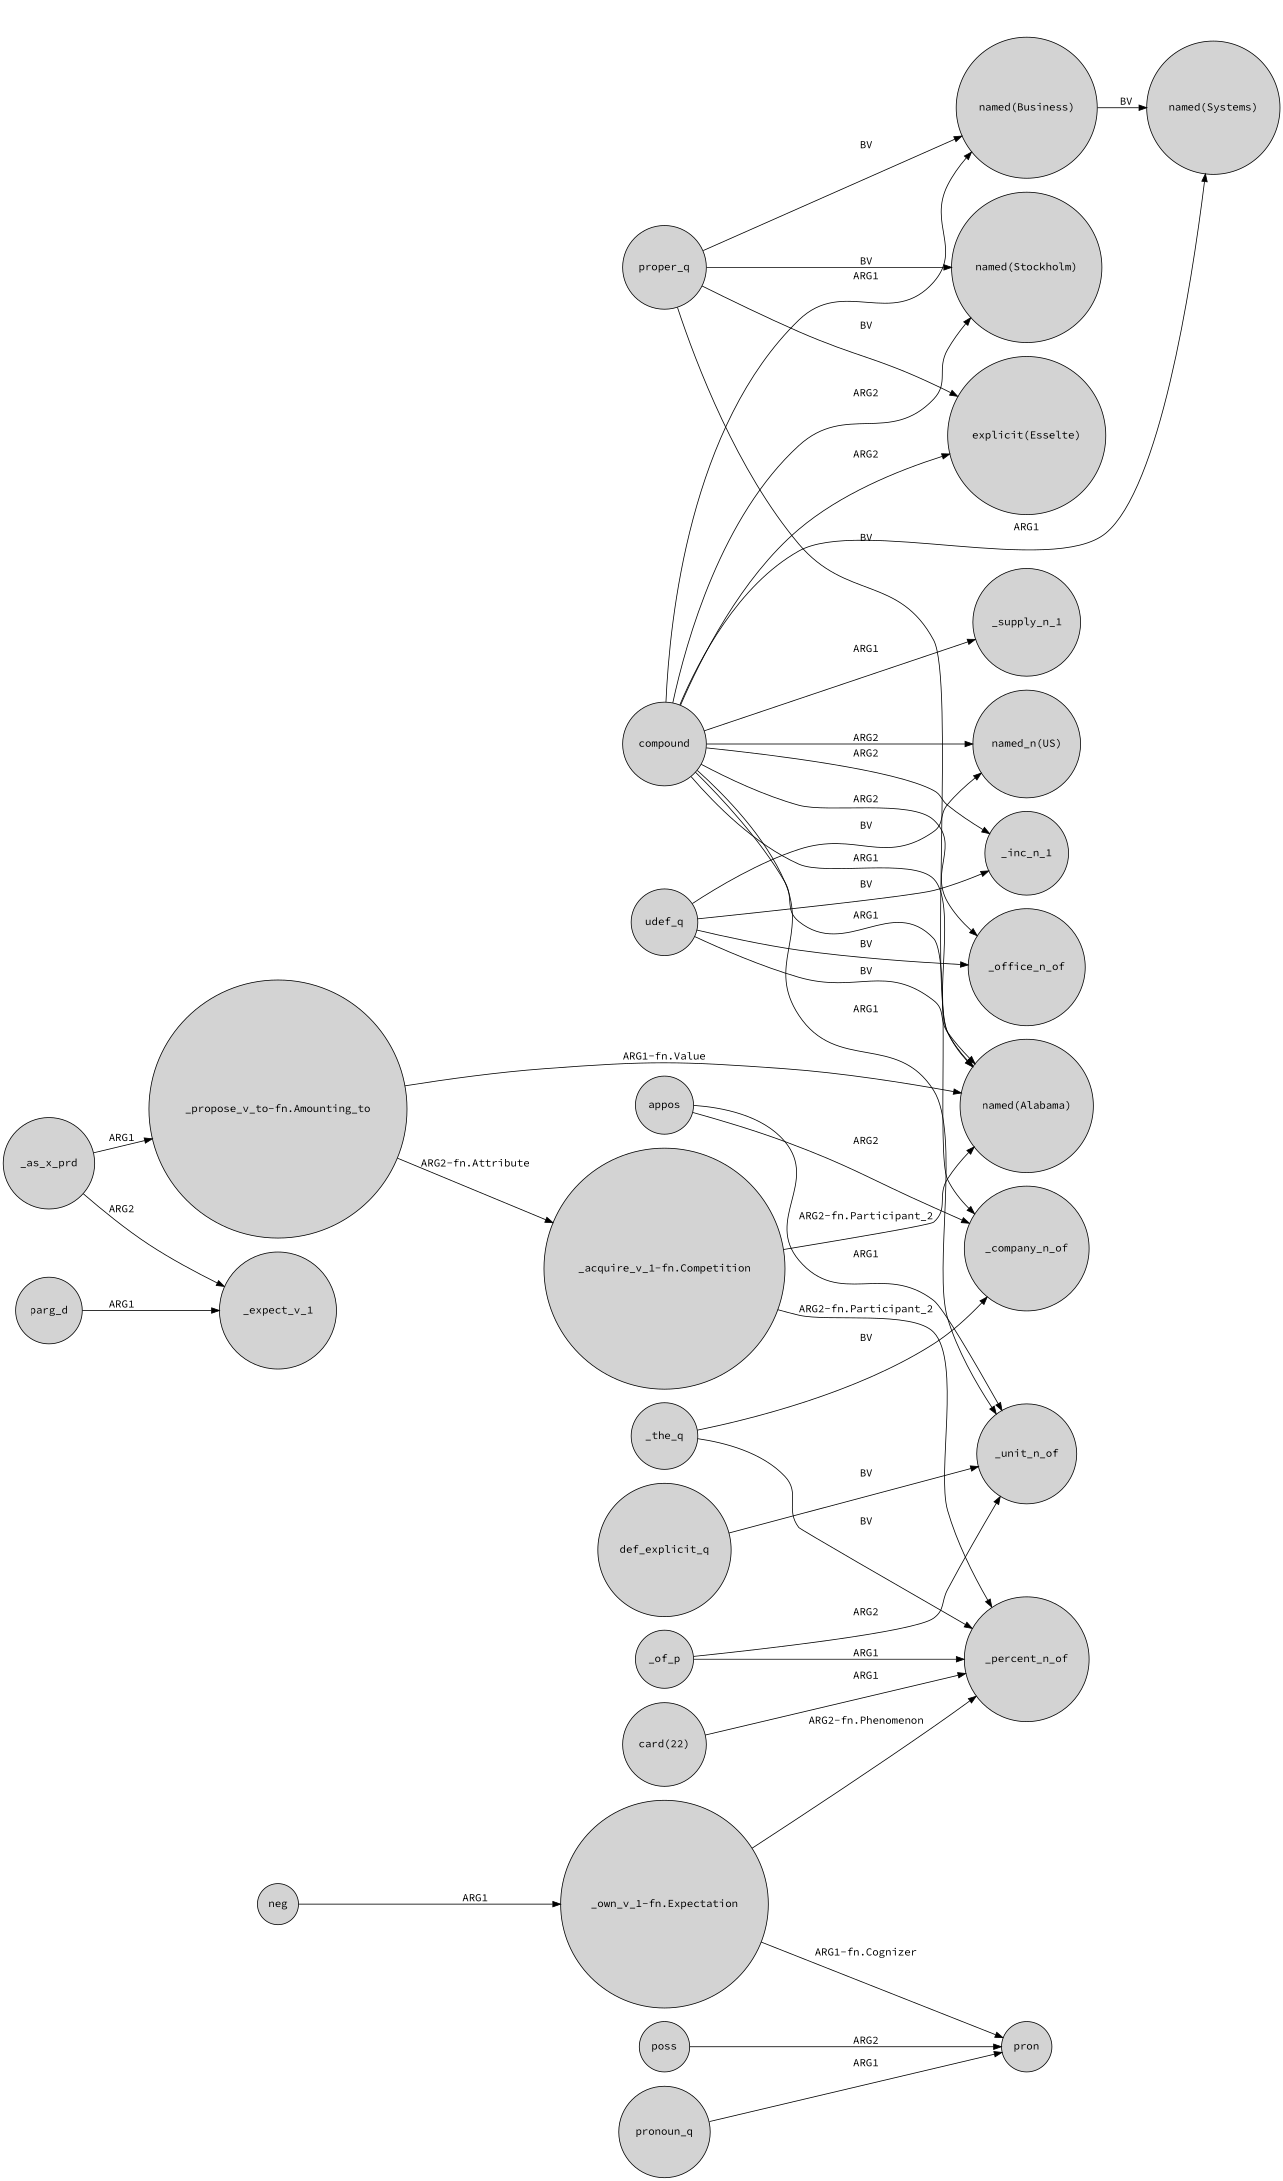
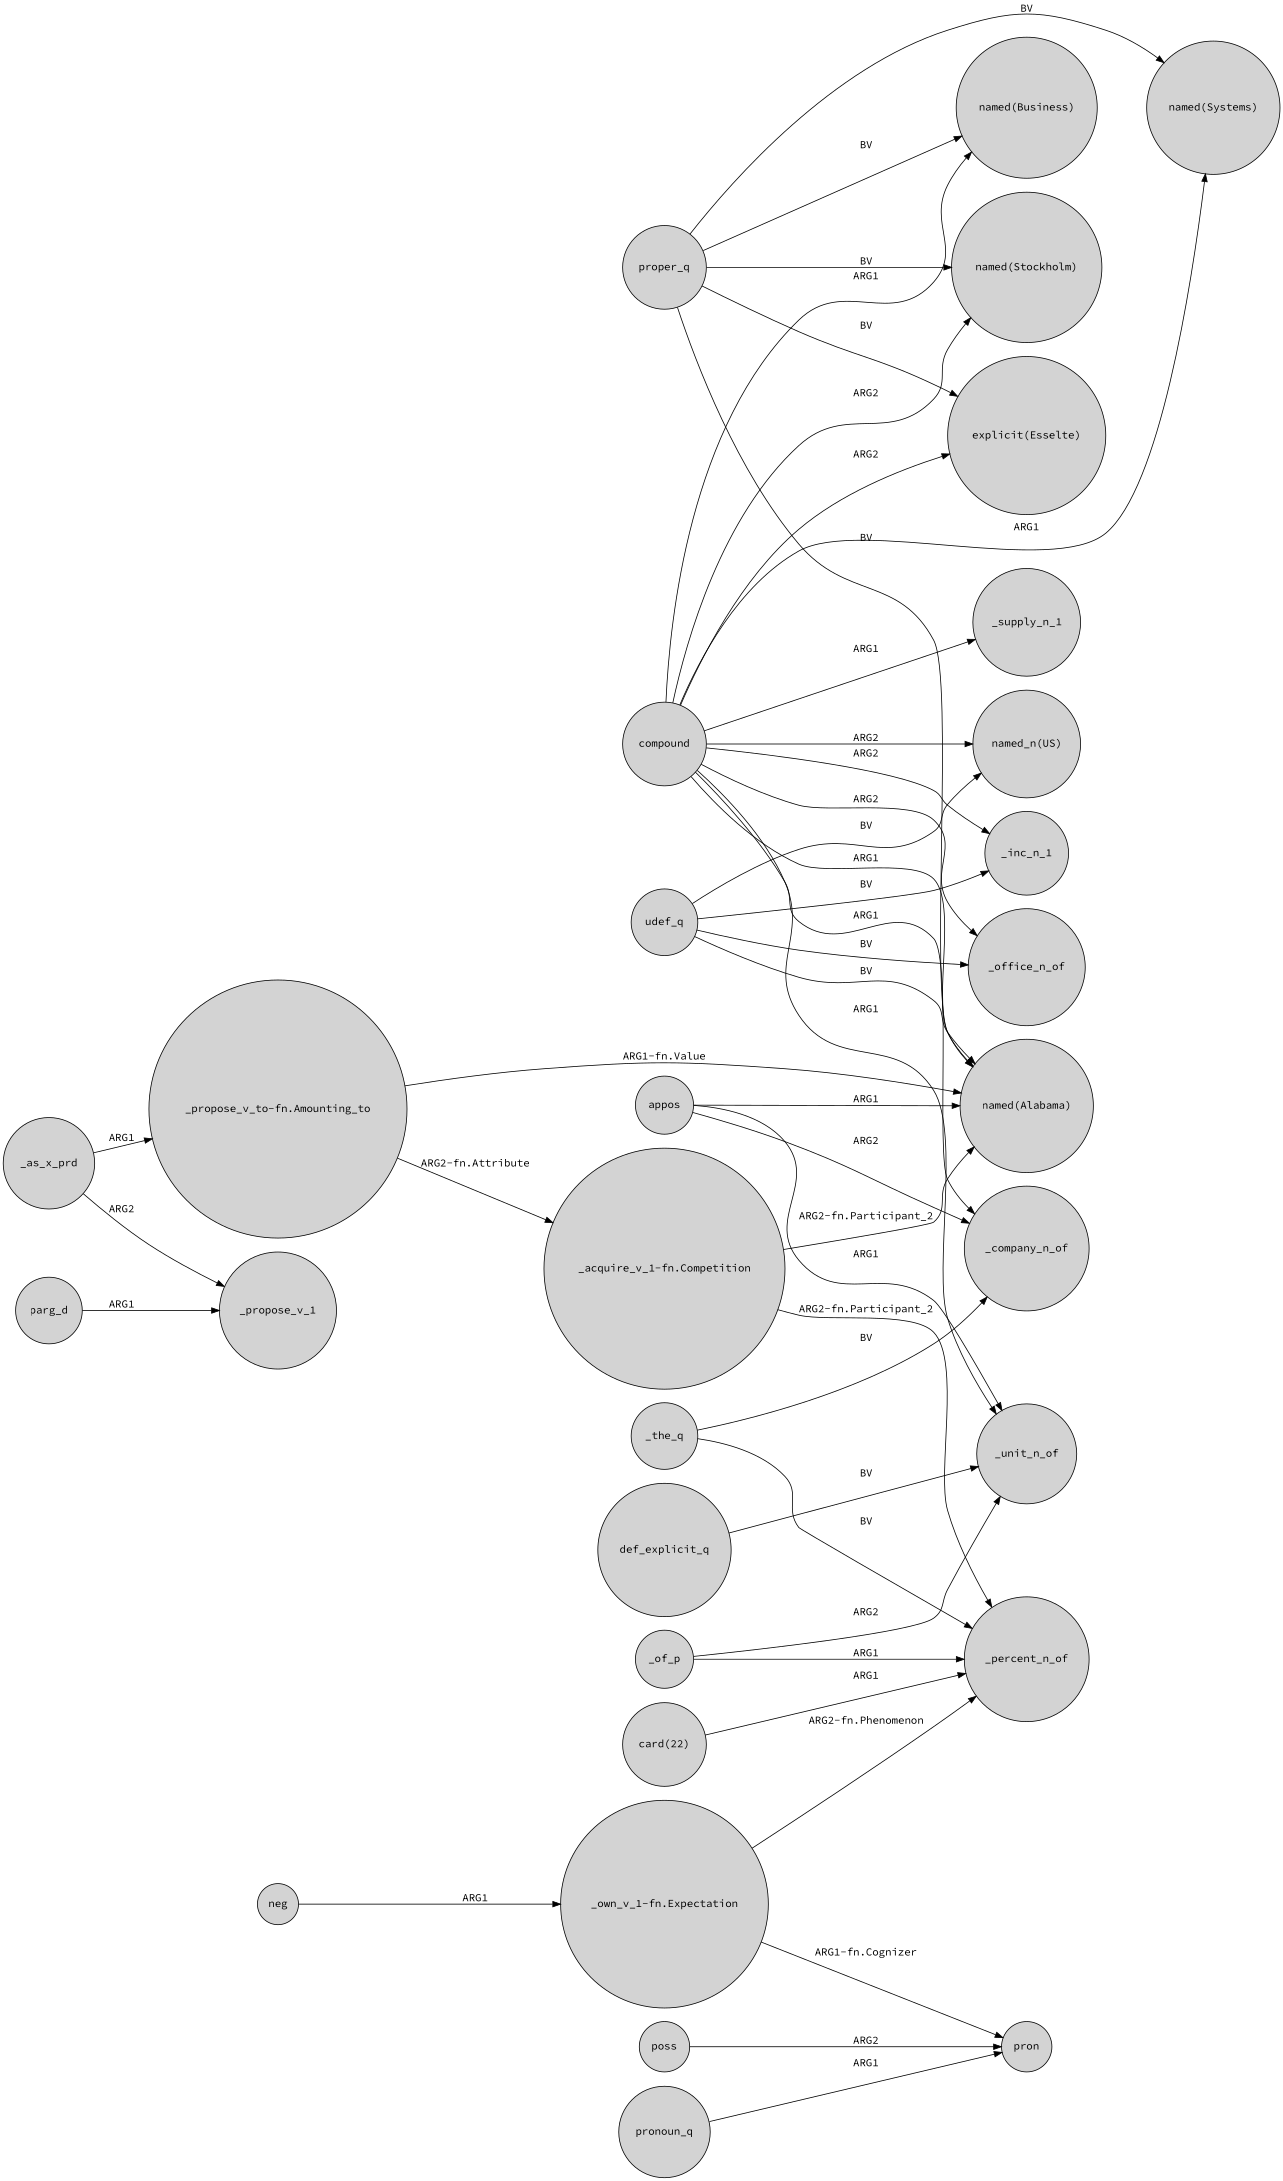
(1118, 108) -> (896, 52)
none -> (823, 1105)
(278, 1311) -> (278, 1311)
